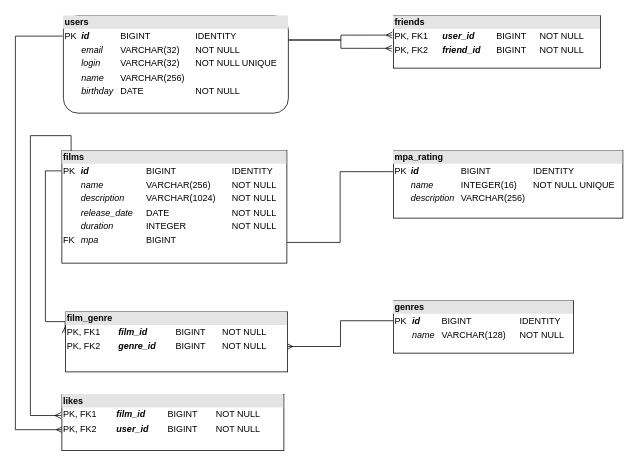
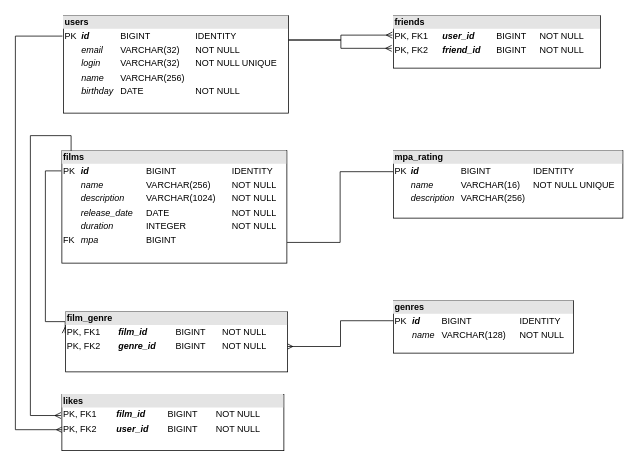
(176, 64) -> (176, 64)
(467, 172) -> (467, 172)
